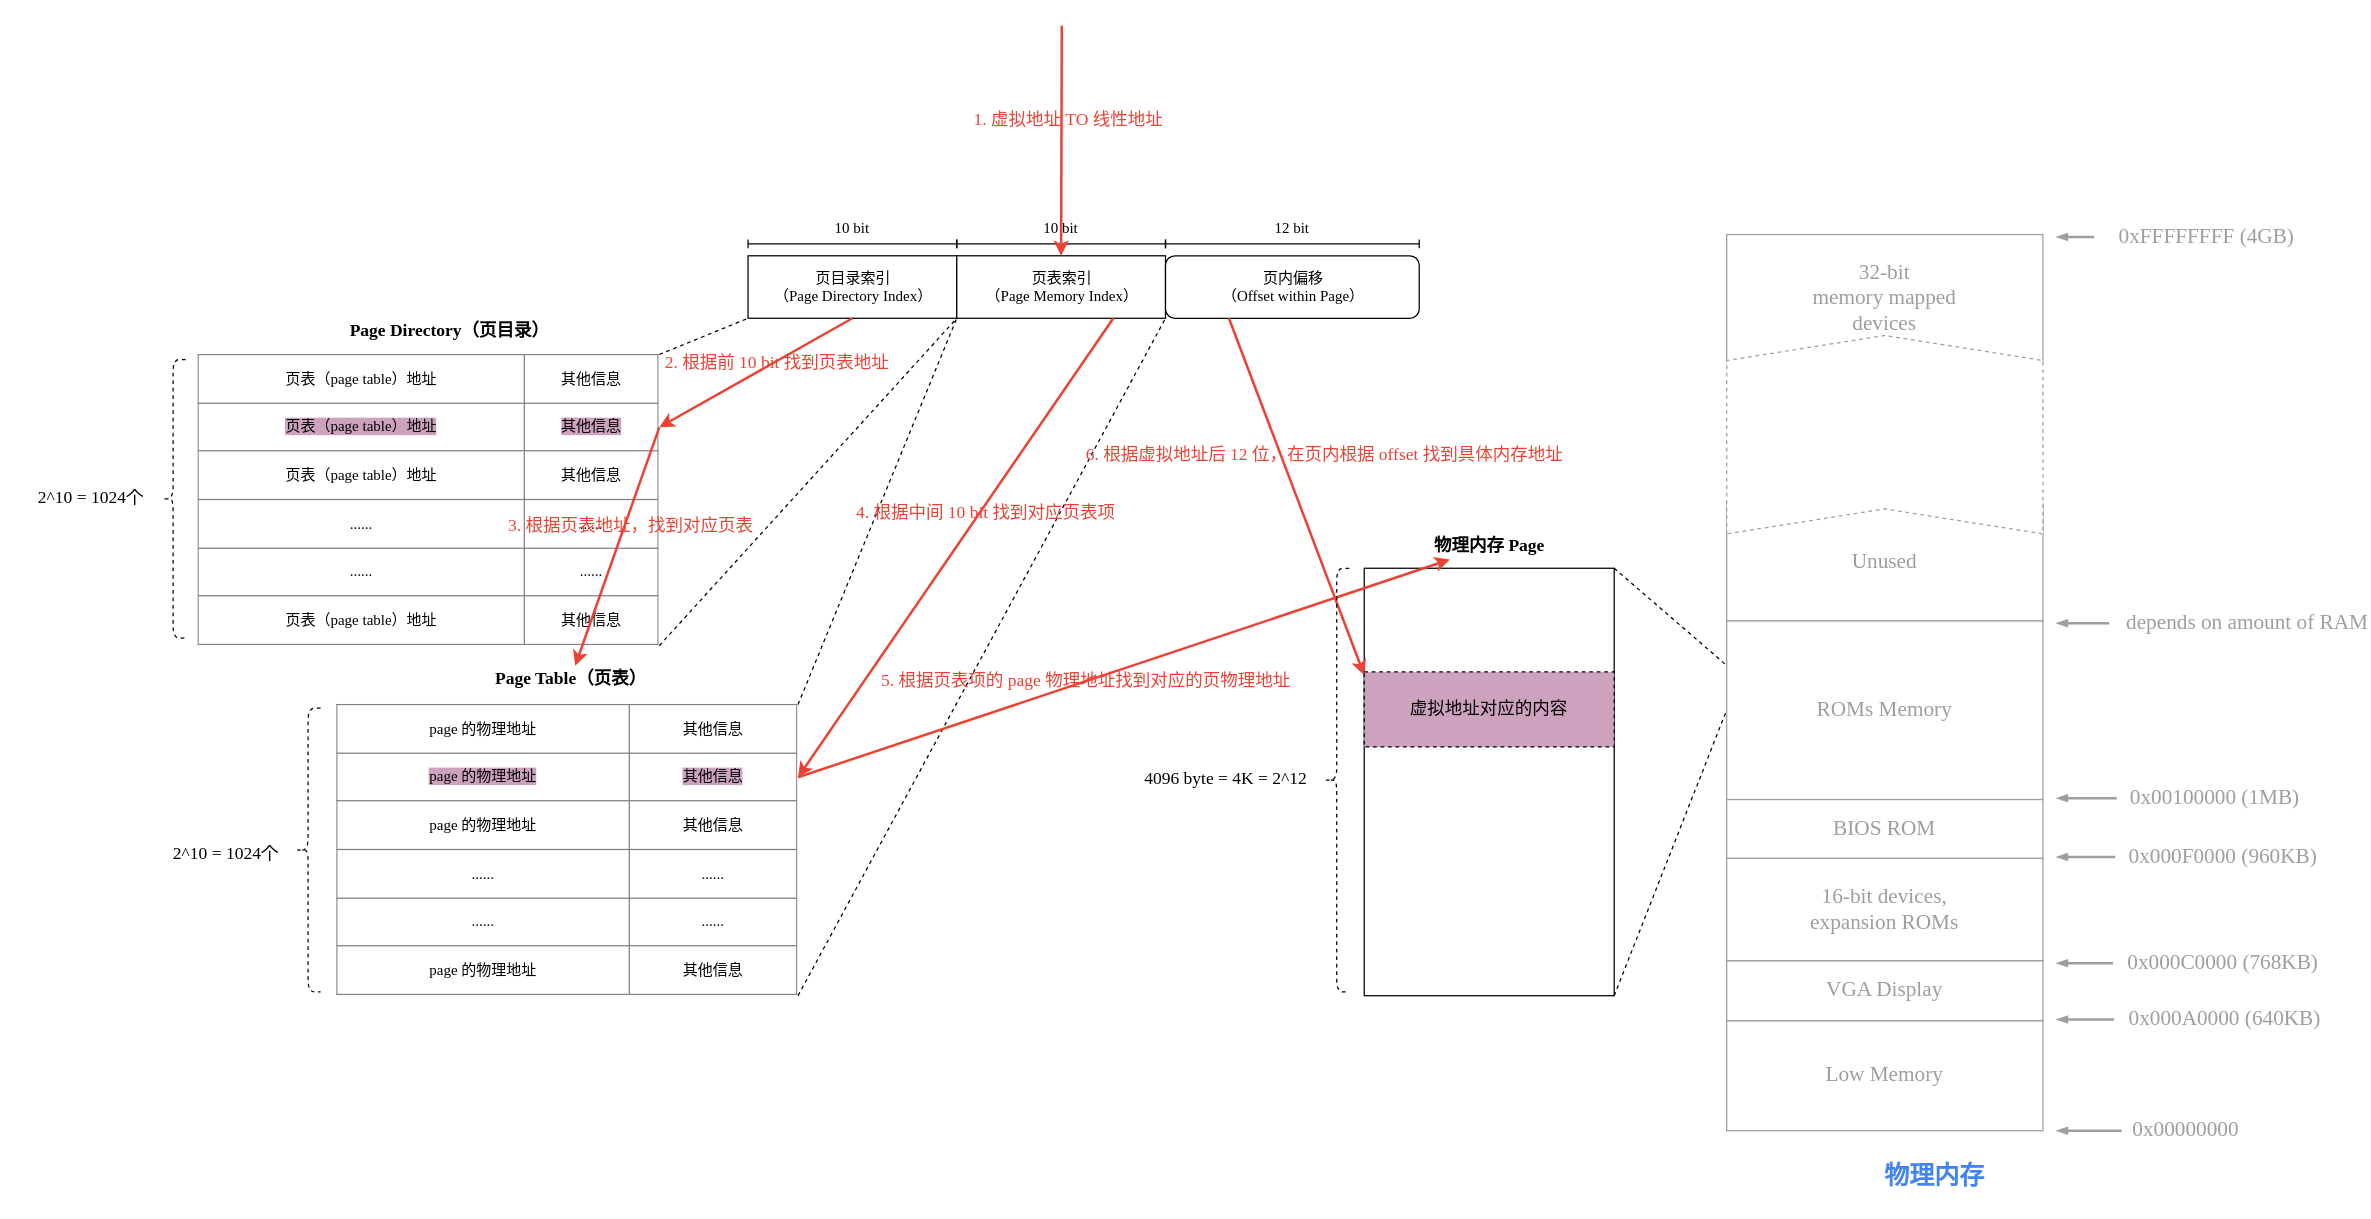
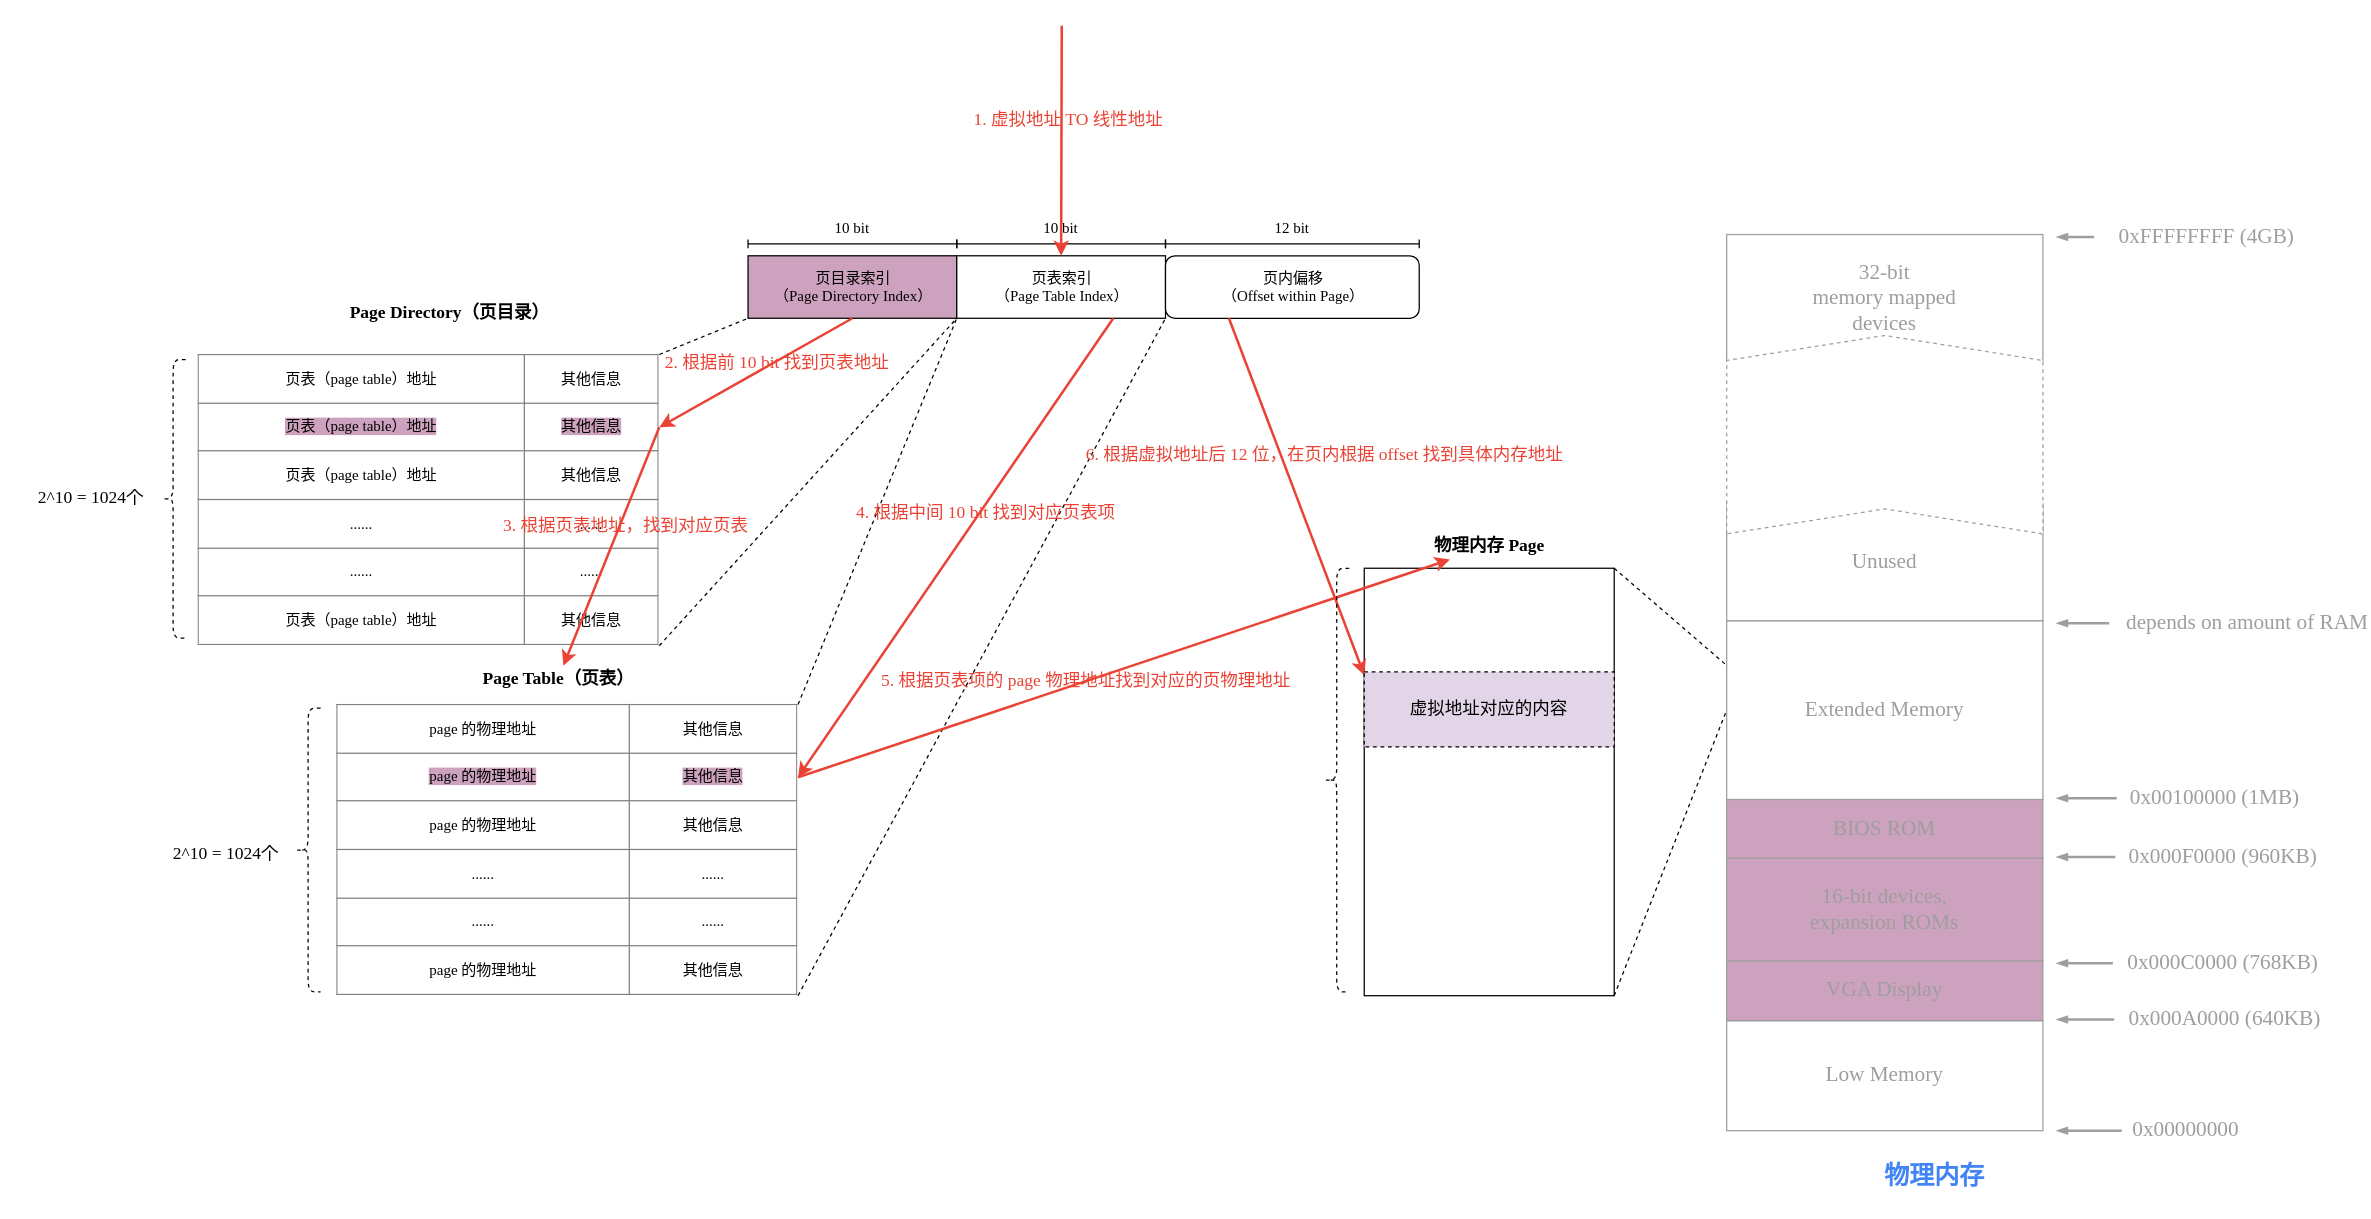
(853, 287) -> (853, 287)
(1063, 287) -> (1063, 287)
(449, 331) -> (449, 313)
(571, 679) -> (558, 679)
(1489, 709) -> (1489, 709)
(1885, 711) -> (1885, 711)
(1226, 779) -> none
(1885, 829) -> (1885, 829)
(1885, 909) -> (1885, 909)
(1885, 991) -> (1885, 991)
